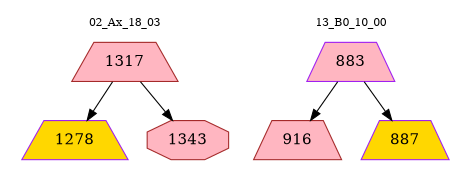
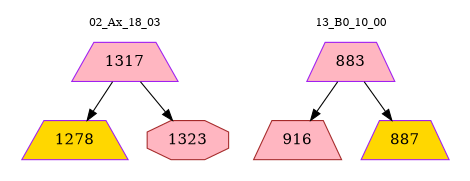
(125, 62) -> (125, 62)
(188, 140) -> (188, 140)
